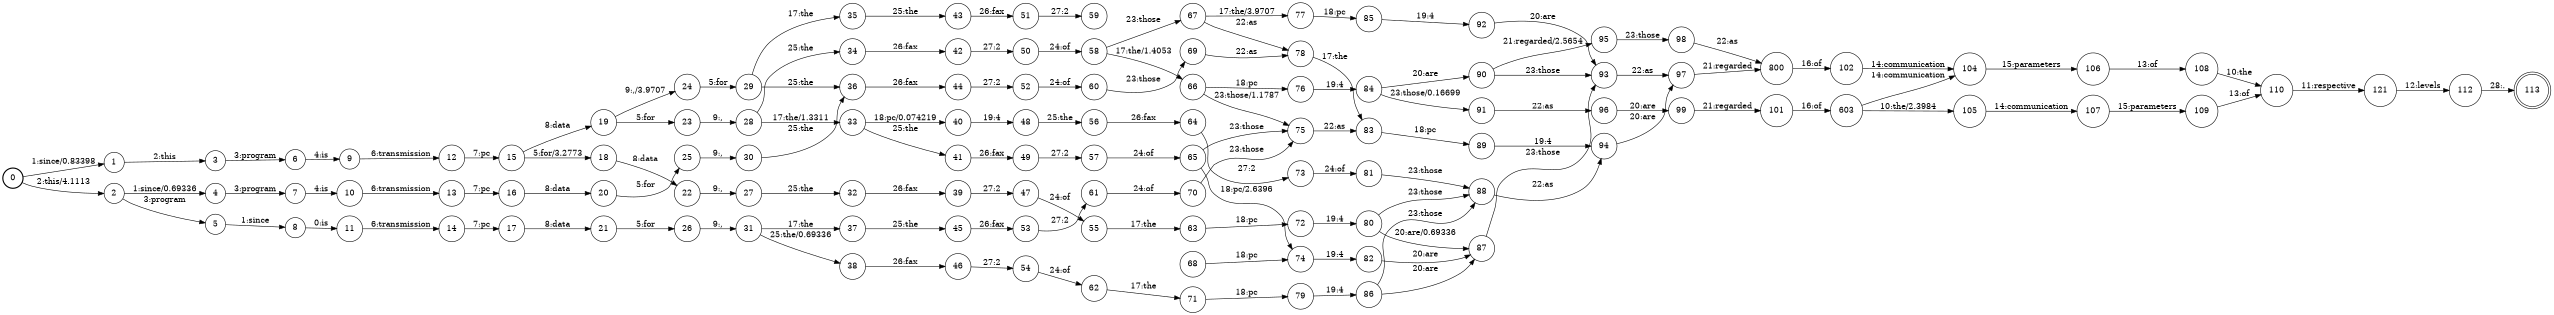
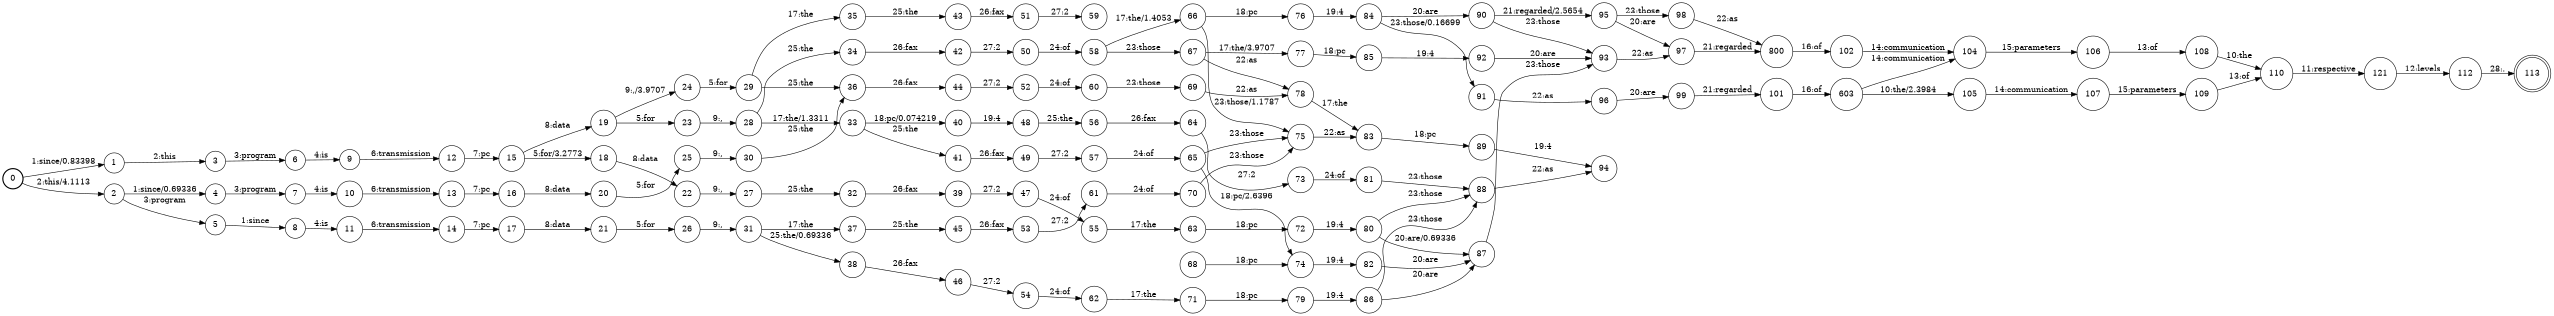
(1654, 127) -> (1640, 33)
(321, 223) -> (321, 224)
